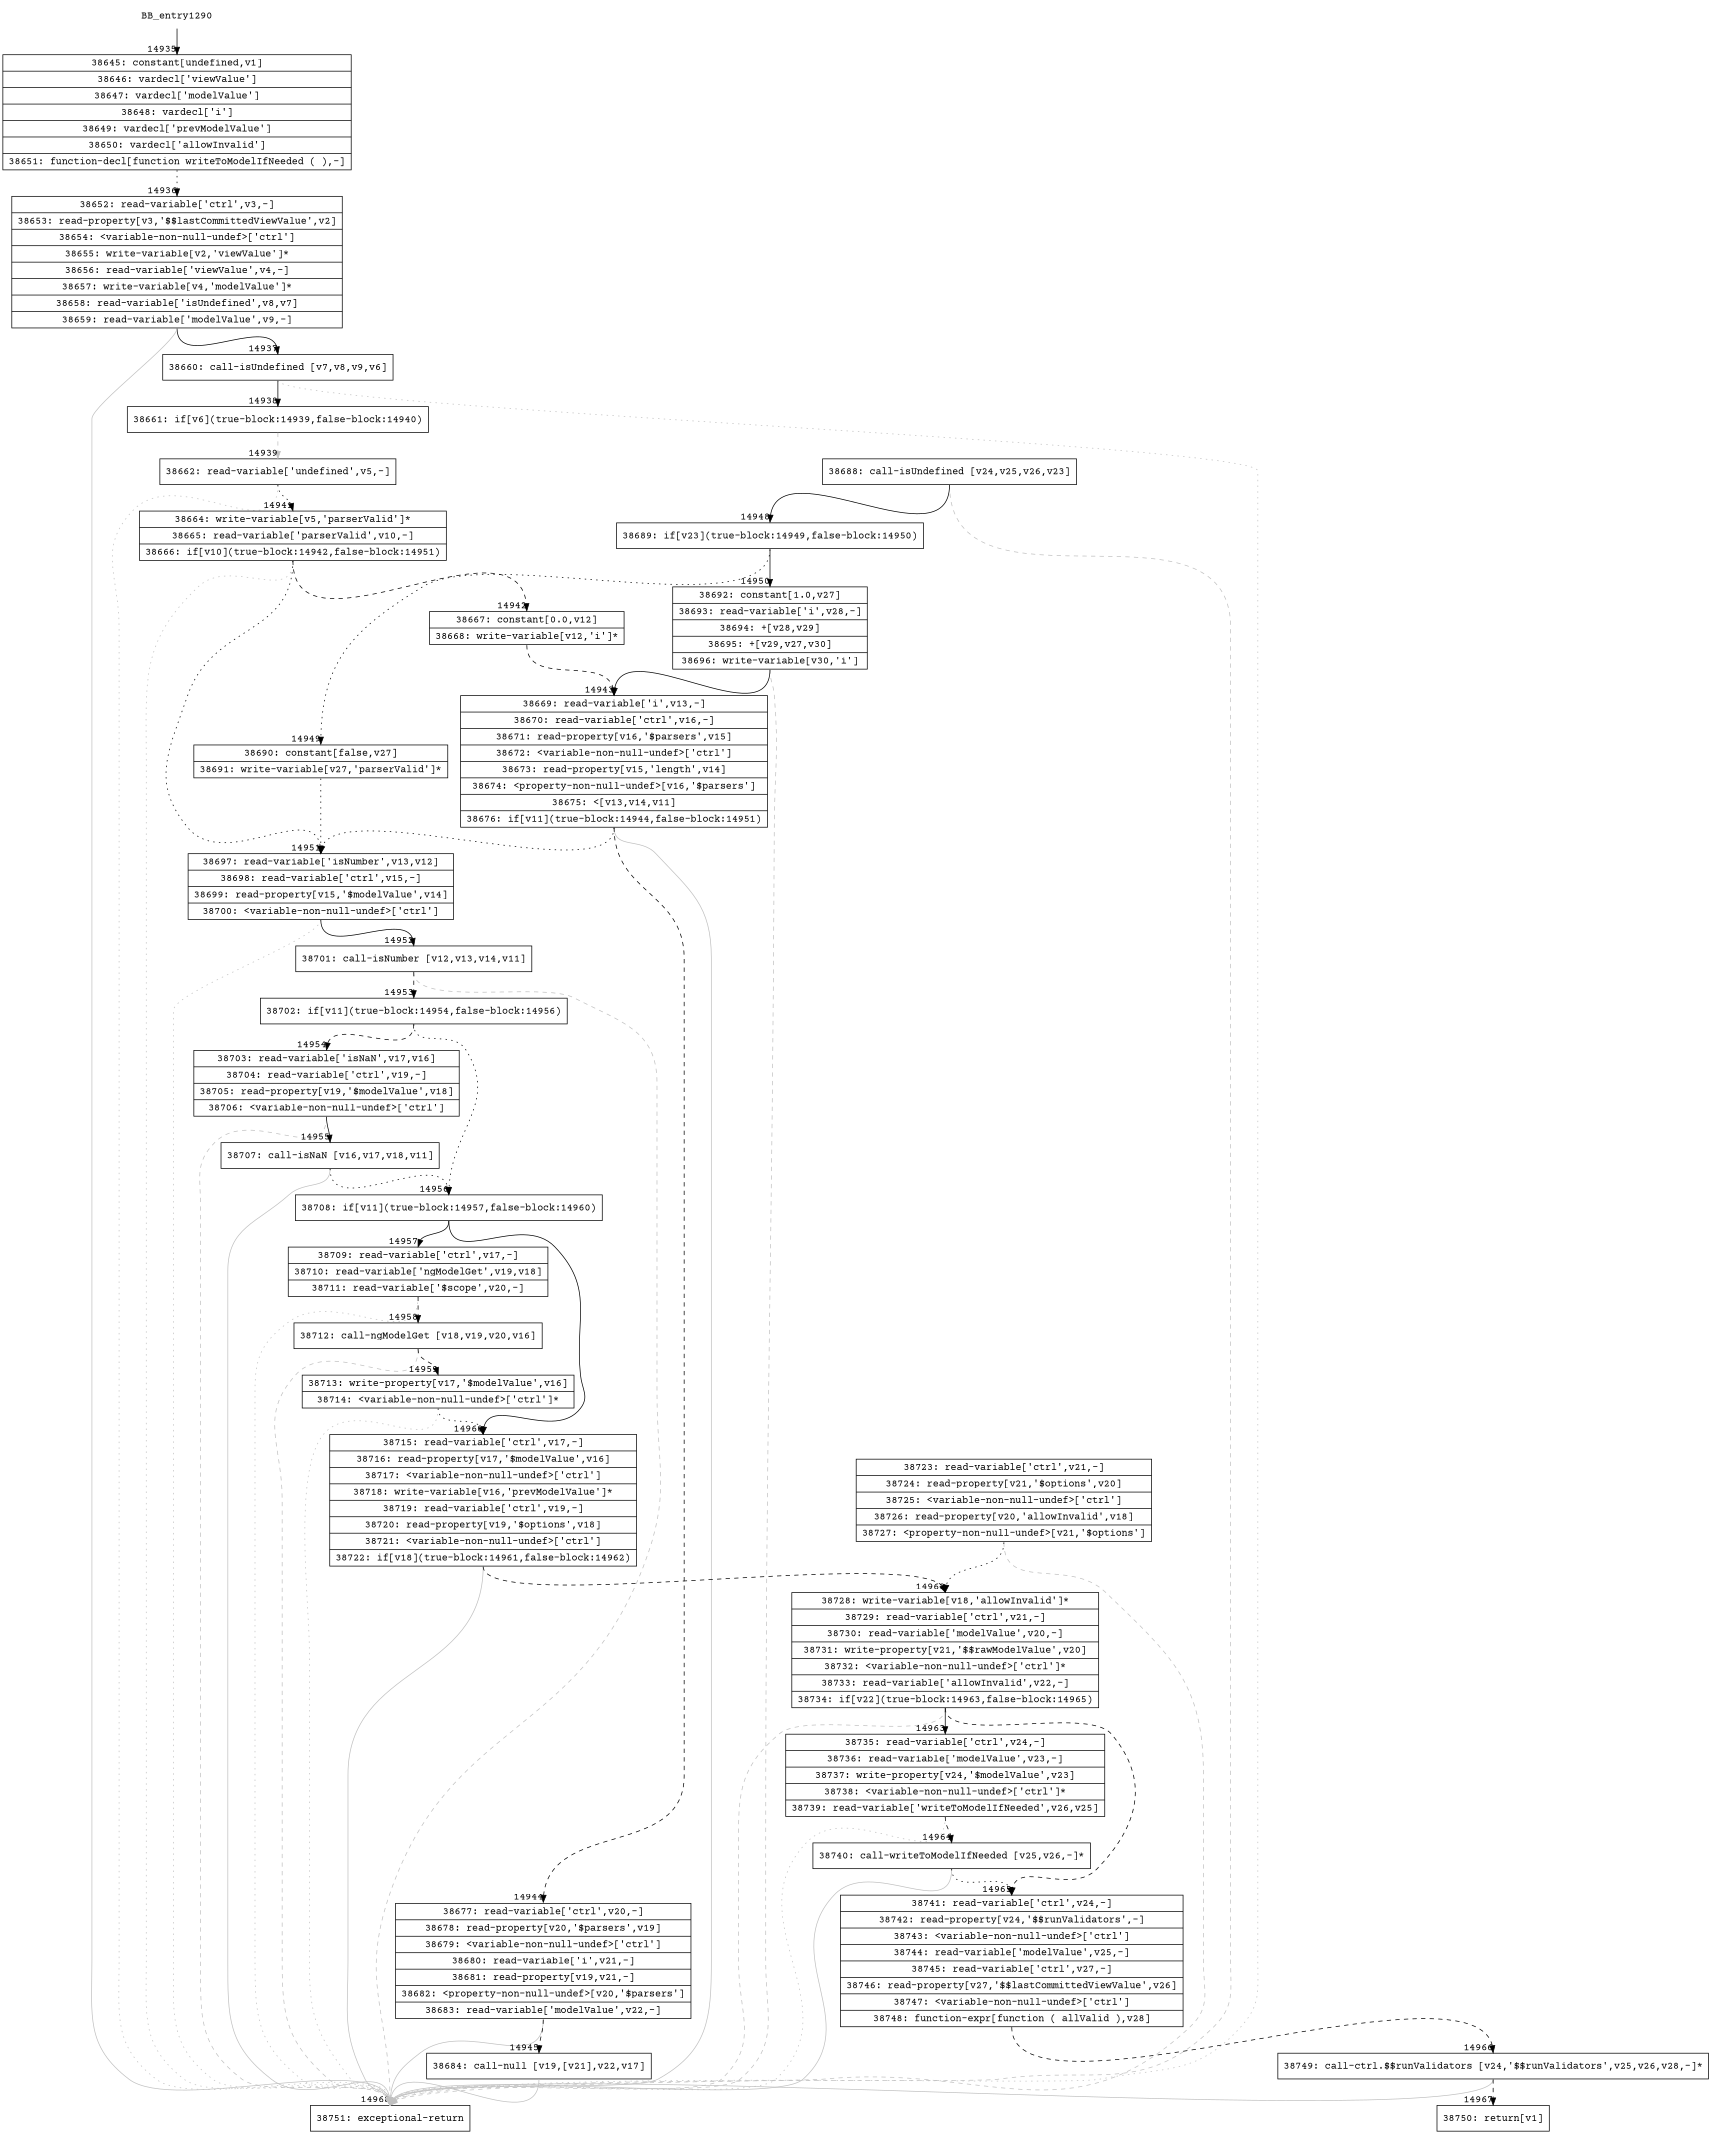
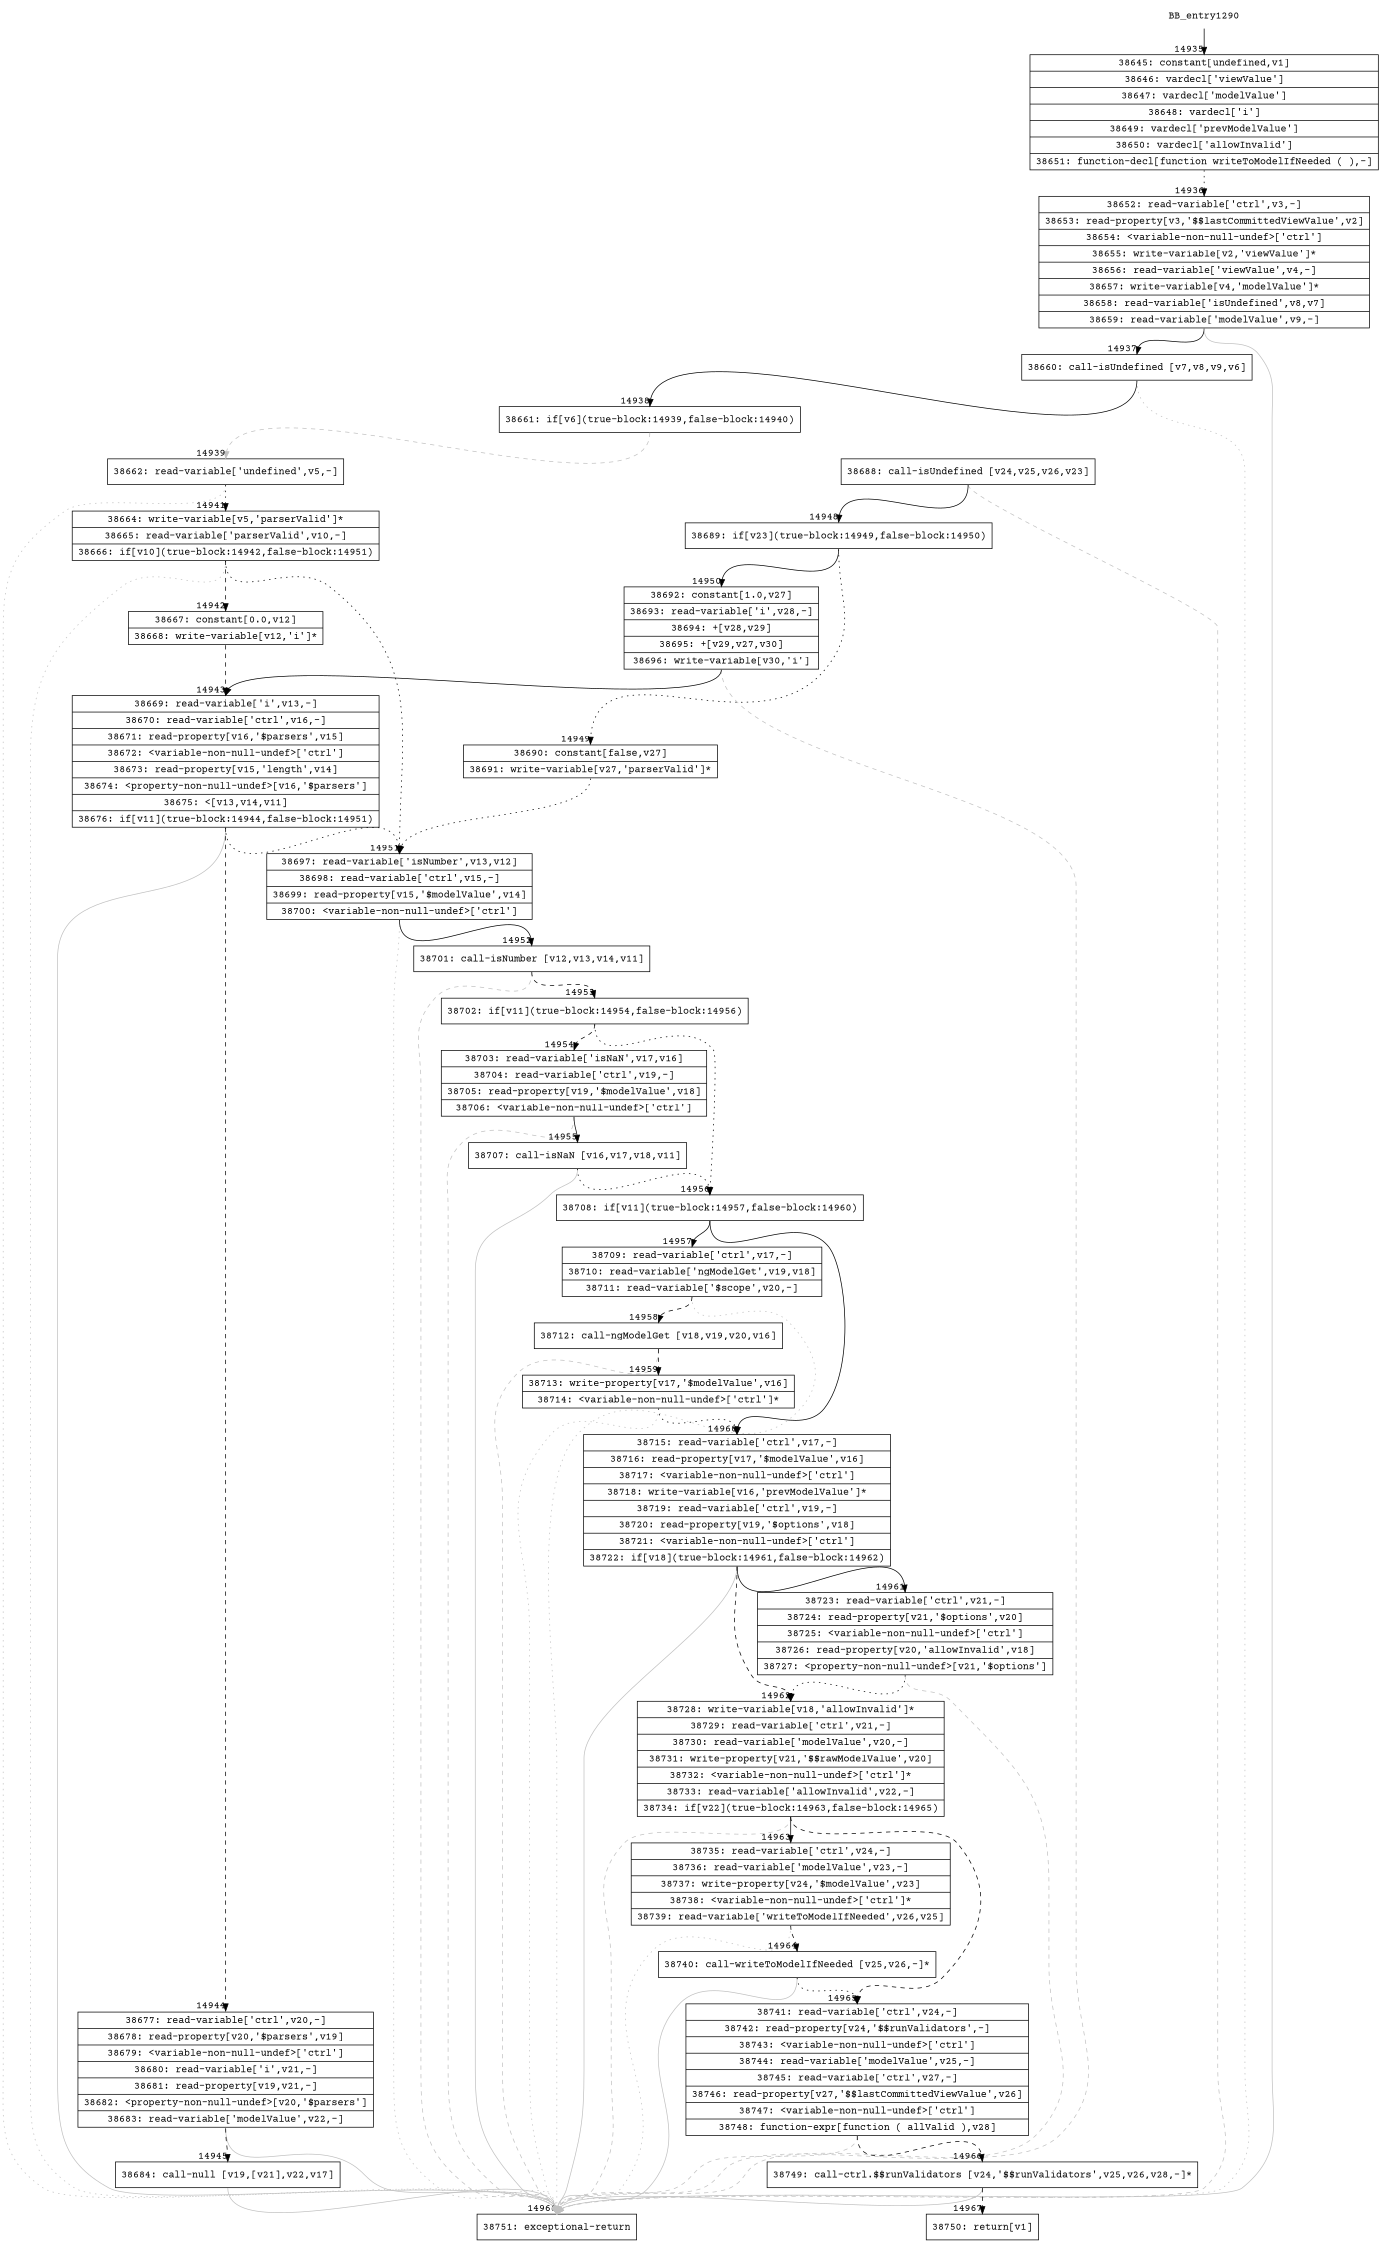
none -> (818, 1580)
none -> (707, 2163)
